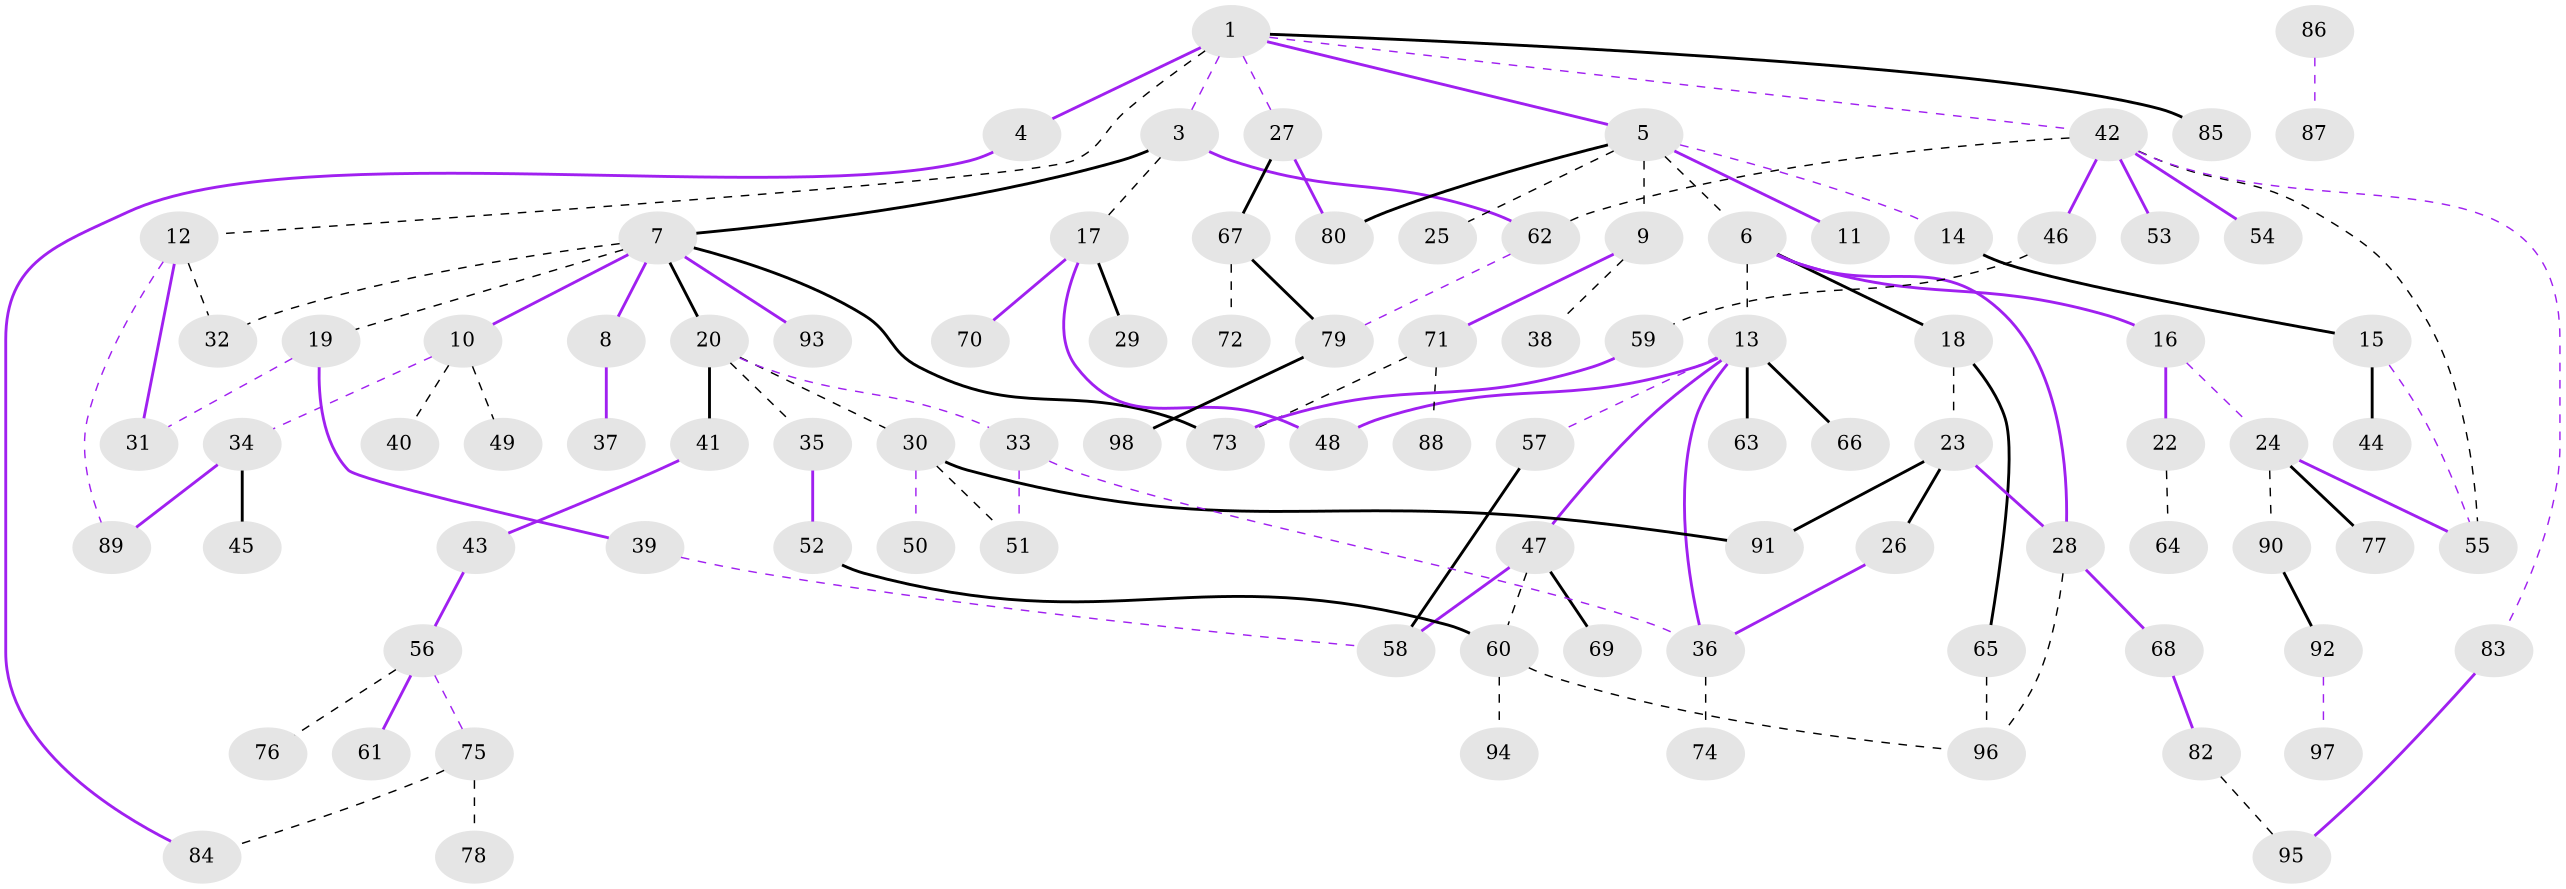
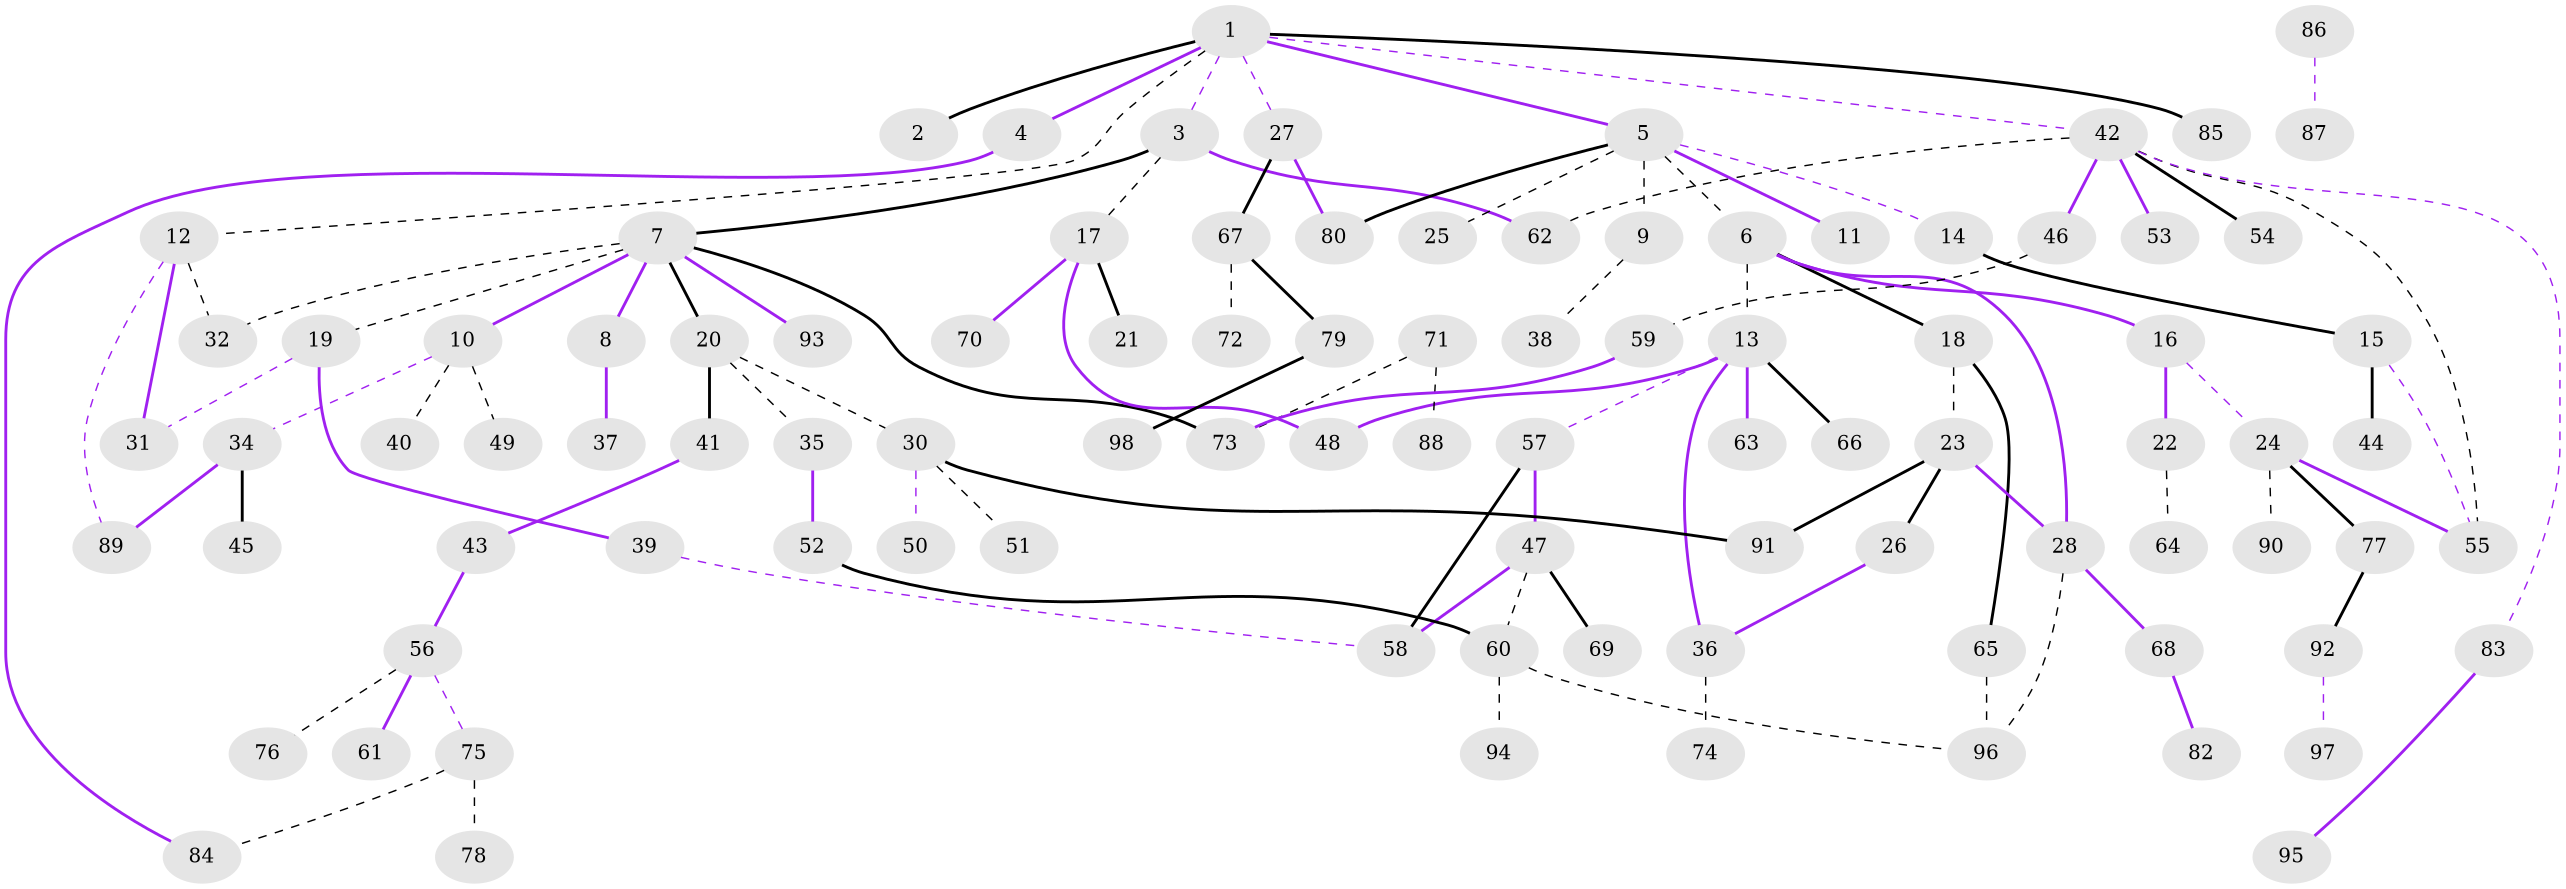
none -> (919, 135)
(2186, 186) -> (2186, 186)
(1438, 289) -> none
(1541, 289) -> none
(1128, 341) -> (1128, 341)
(1747, 393) -> (1747, 393)
(1631, 436) -> (1535, 496)
(1019, 444) -> none
(2298, 599) -> (2349, 599)
(2247, 806) -> none
